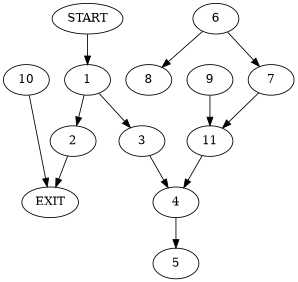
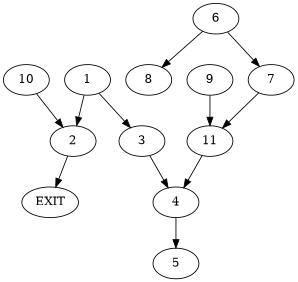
(88, 19) -> none
(37, 137) -> (47, 107)
